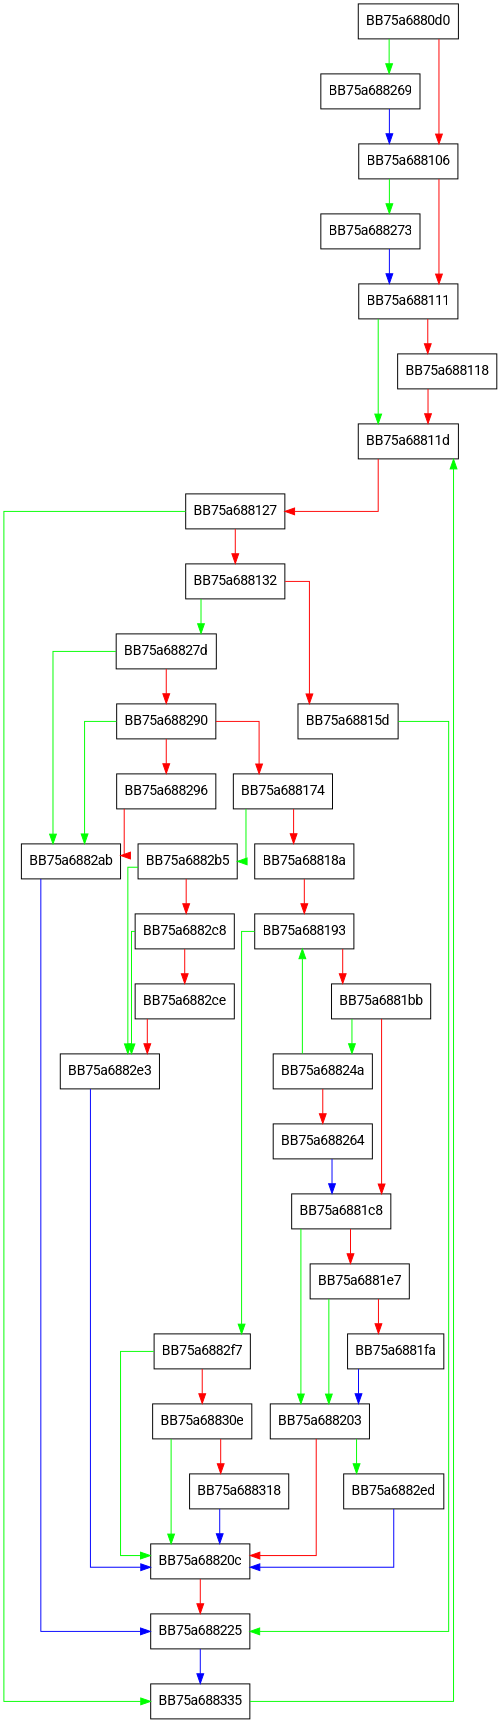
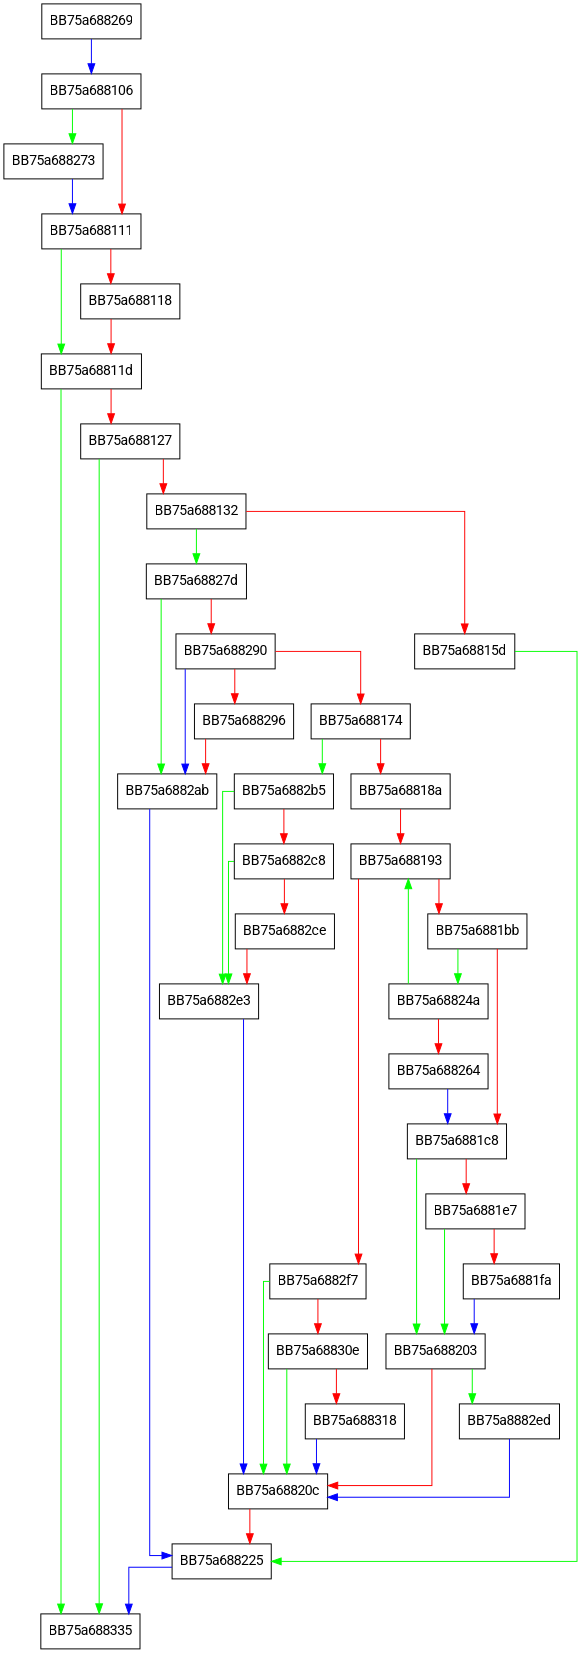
(408, 21) -> none
(85, 762) -> (185, 717)
(242, 1121) -> (359, 1066)
(454, 1187) -> (61, 997)
(394, 1491) -> (509, 1421)
